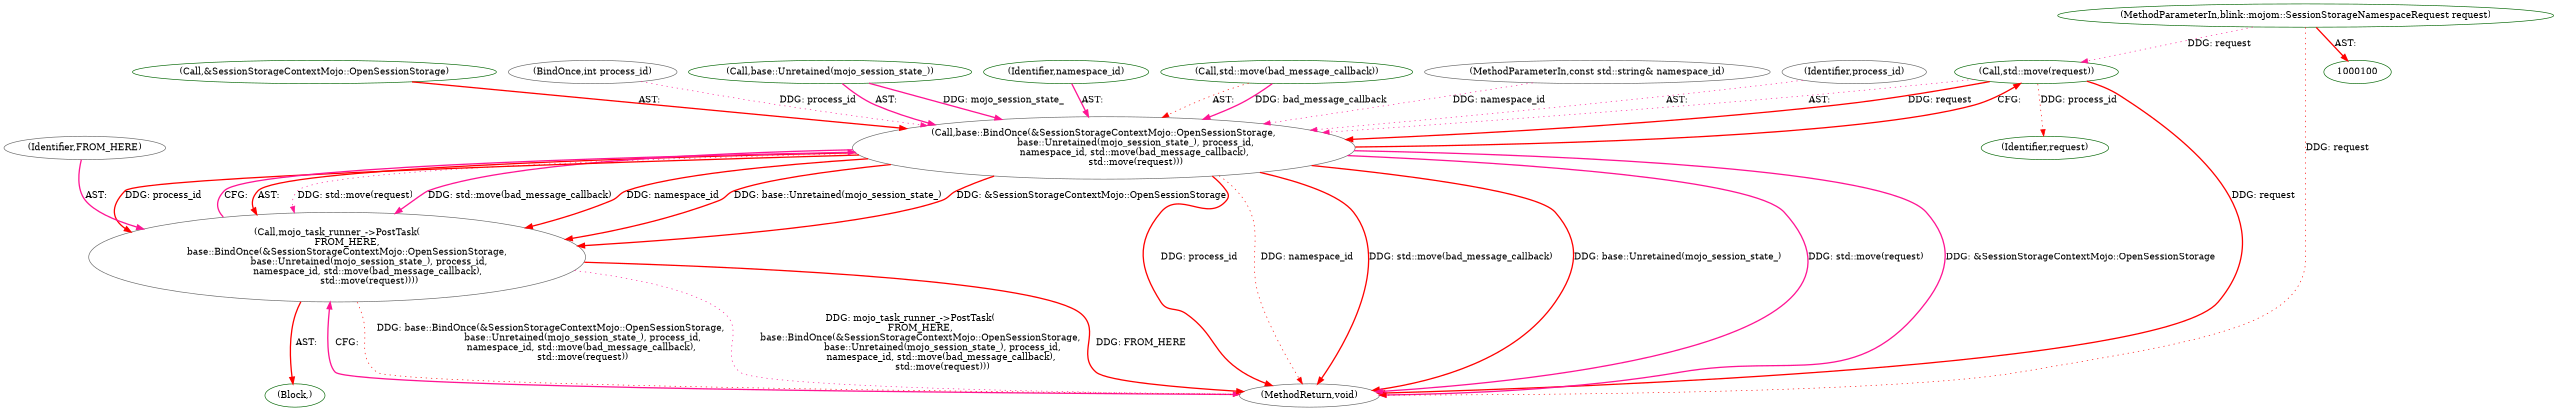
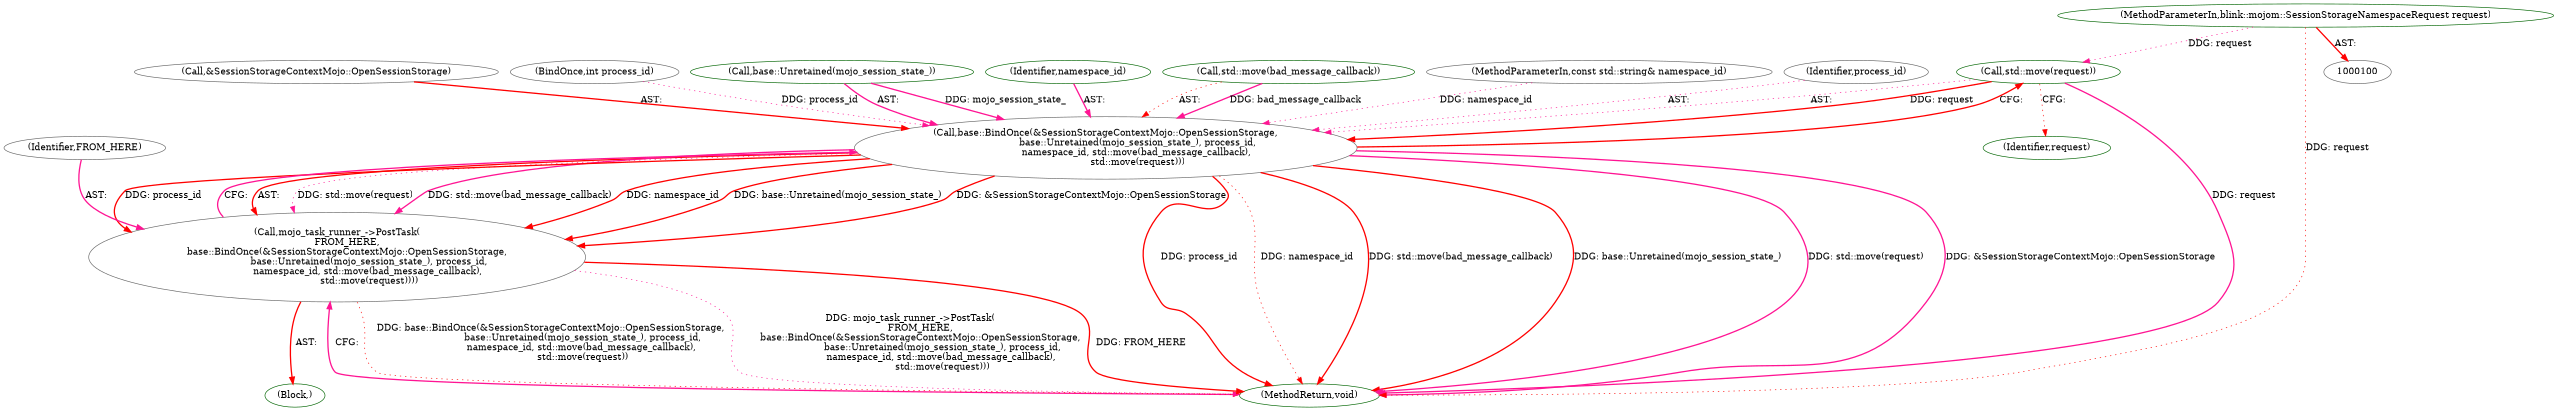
(314, 72) -> (316, 72)
(2358, 72) -> (2358, 72)
(2079, 100) -> (2056, 100)
(1955, 360) -> (1956, 360)
(1309, 395) -> (1309, 395)
